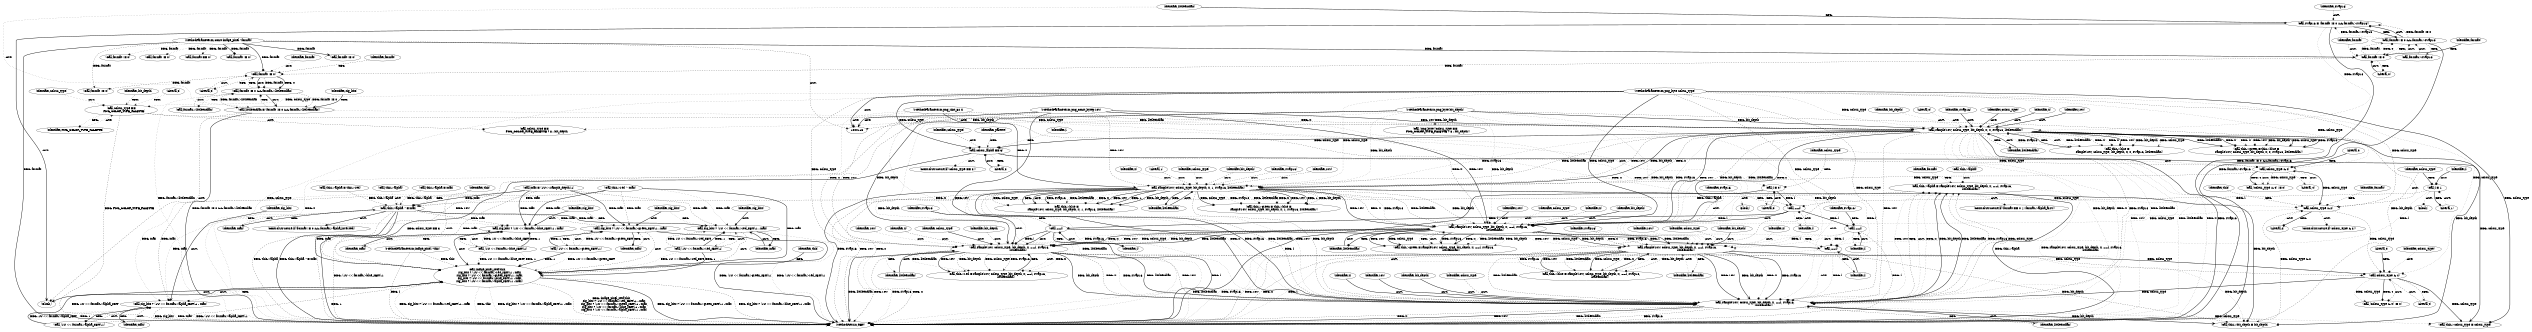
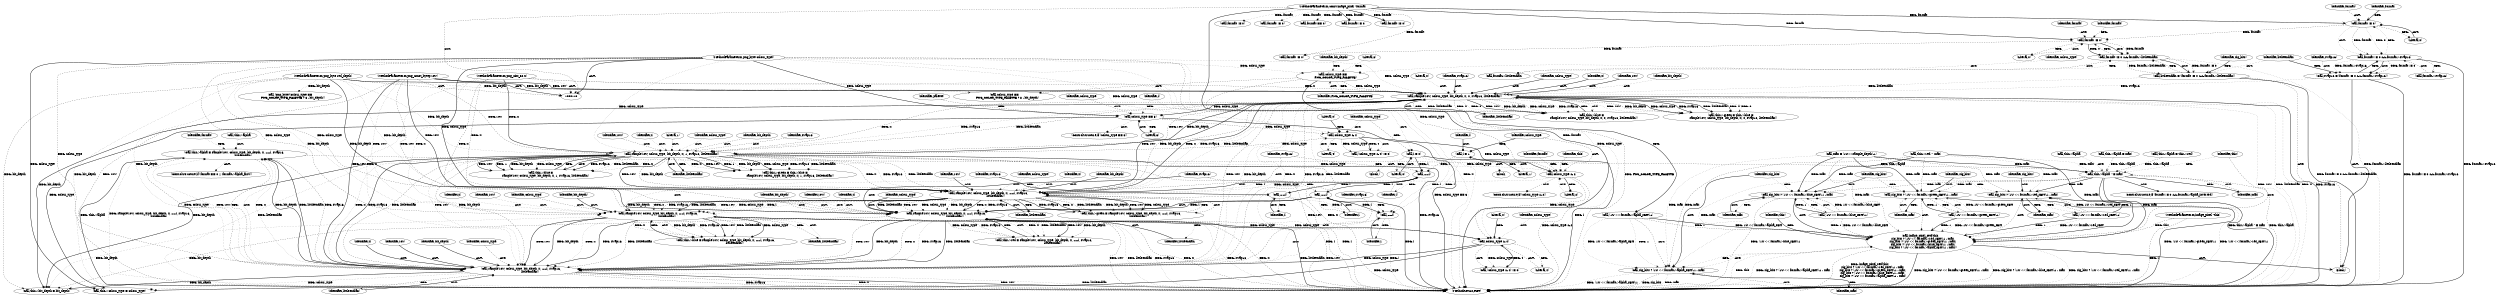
(1435, 110) -> (323, 76)
(986, 151) -> (1140, 117)
(648, 199) -> (1945, 165)
(107, 313) -> (1509, 126)
